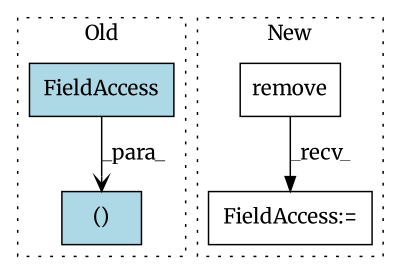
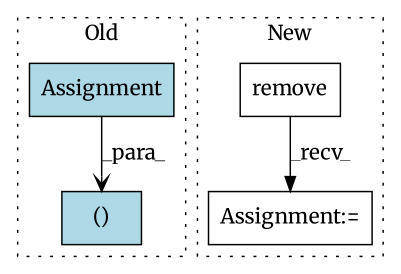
(102, 90) -> (102, 90)
(290, 218) -> (290, 218)
